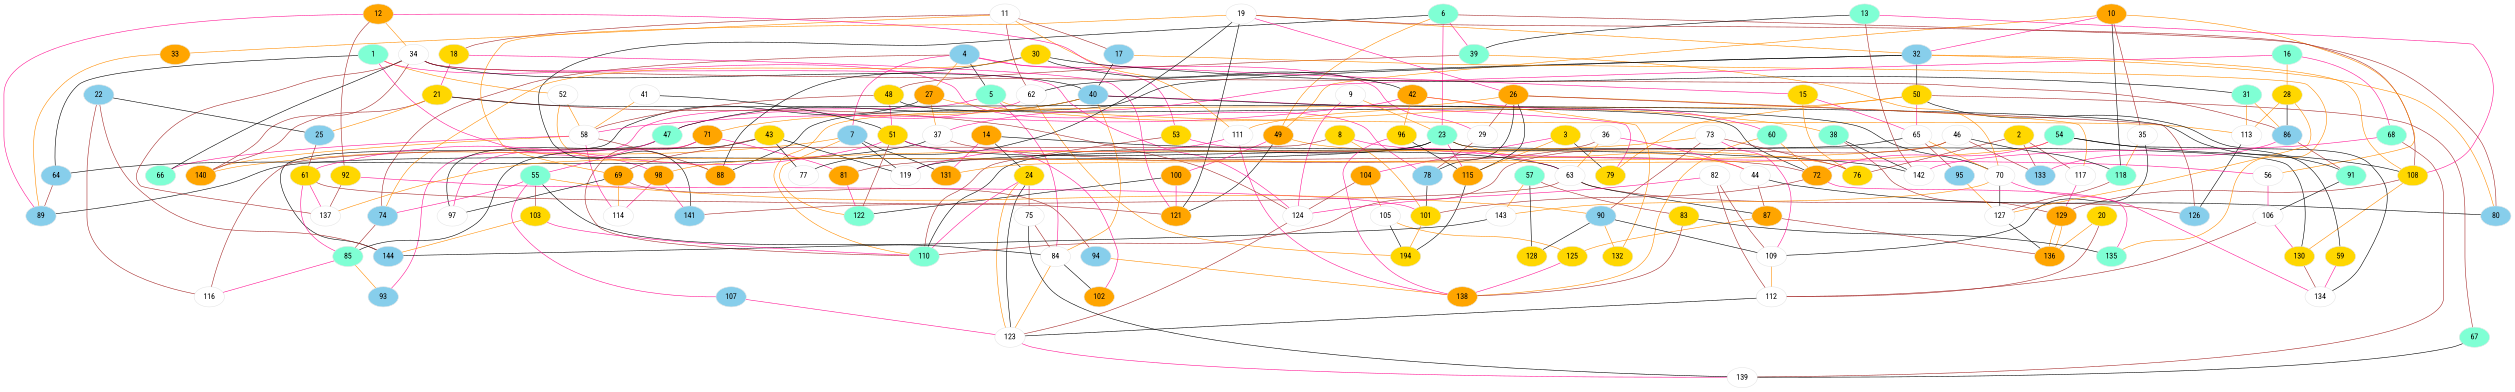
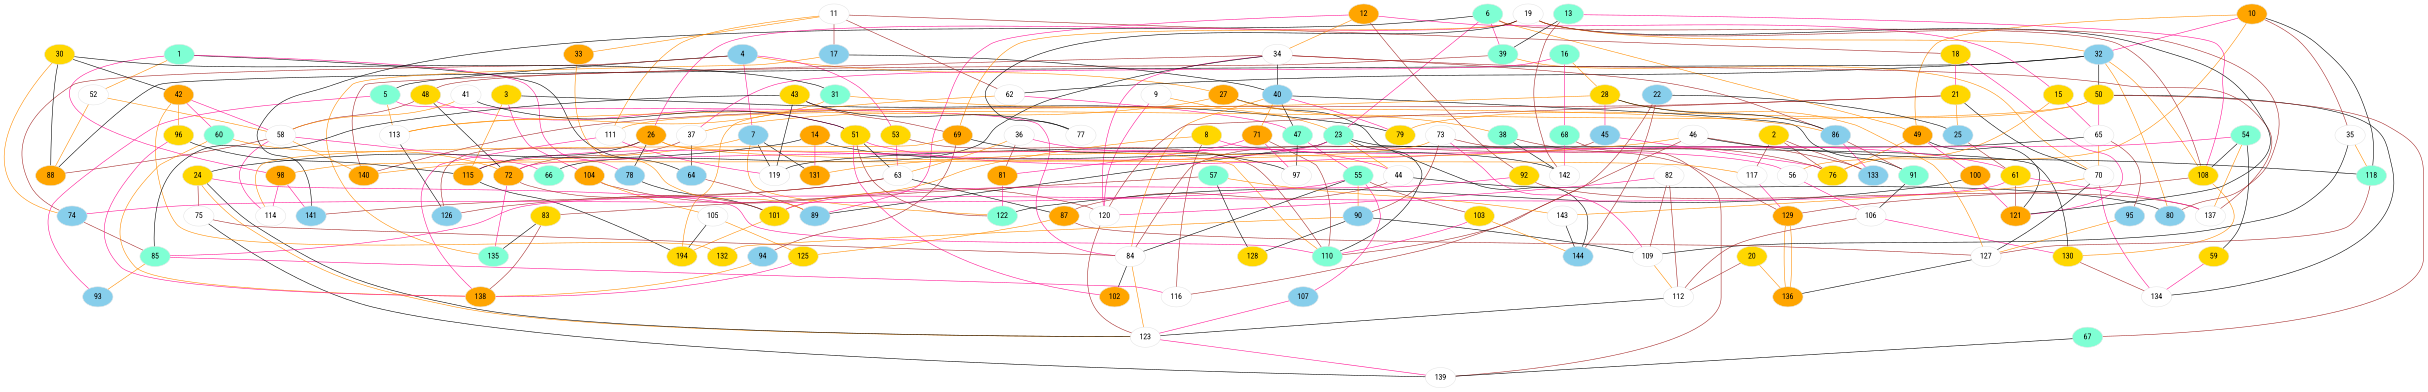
(1482, 135) -> none
none -> (1605, 135)
(1298, 216) -> (1104, 216)
(1921, 238) -> (1523, 243)
